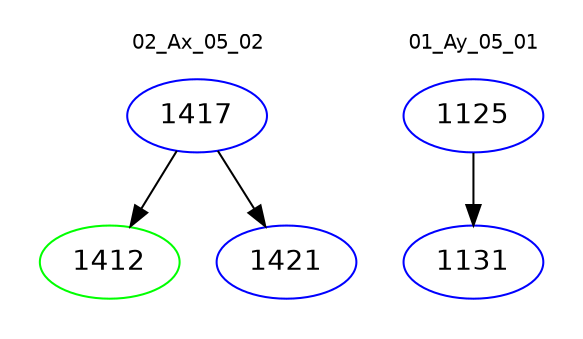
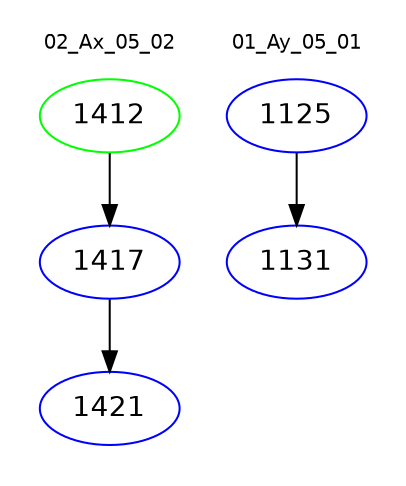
(159, 180) -> (110, 179)
